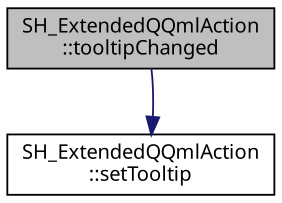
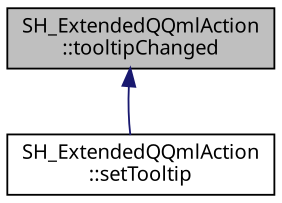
(153, 92) -> (129, 111)
